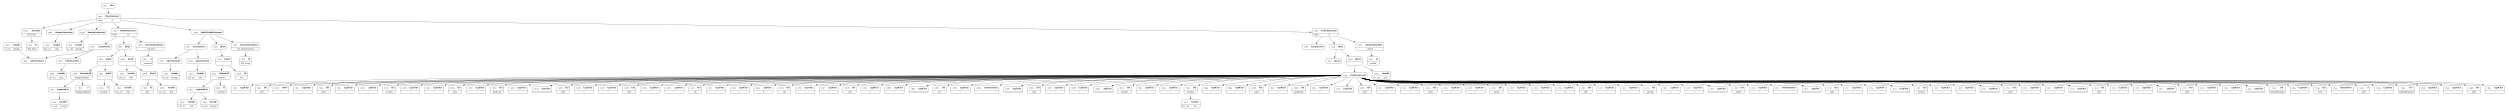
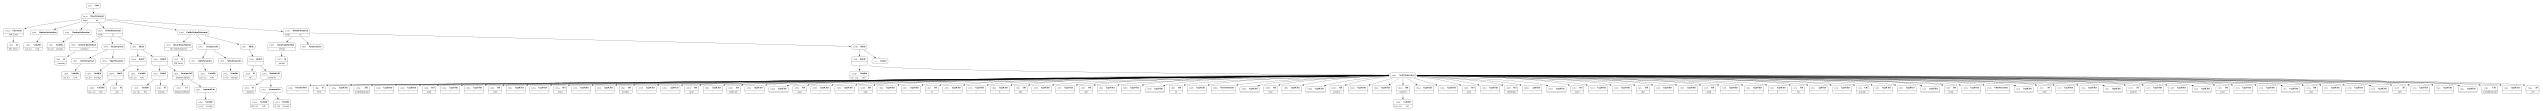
(24, 54) -> (105, 67)
(284, 88) -> (519, 88)
(1079, 90) -> none
